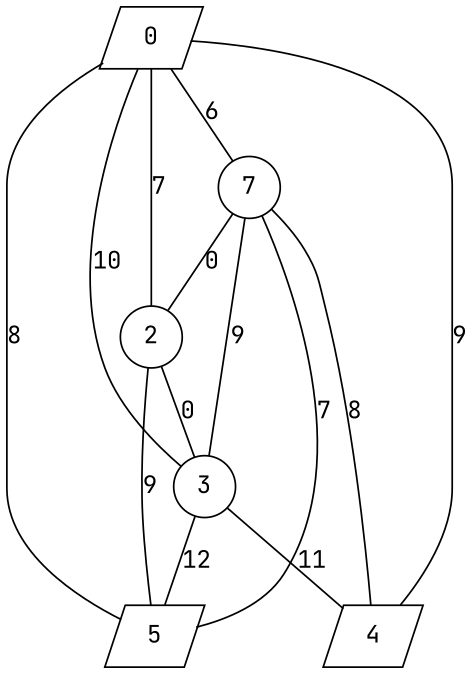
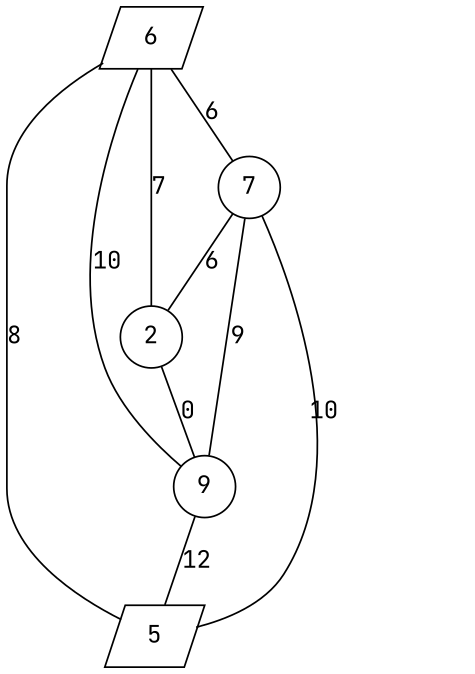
(151, 38) -> (151, 38)
(212, 262) -> (212, 262)
(324, 412) -> (324, 412)
(142, 487) -> none
(205, 487) -> (205, 487)
(373, 636) -> none
